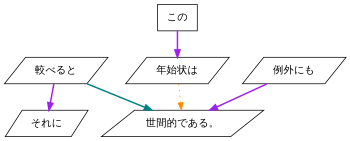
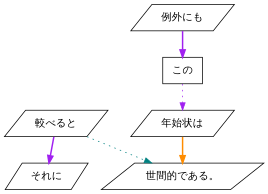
(177, 40) -> (183, 93)
(180, 93) -> (183, 146)
(242, 95) -> (183, 40)
(116, 96) -> (116, 149)
